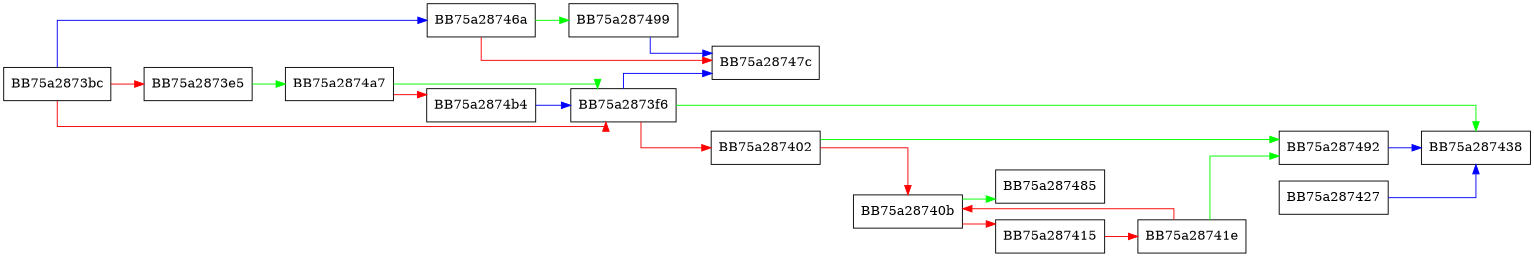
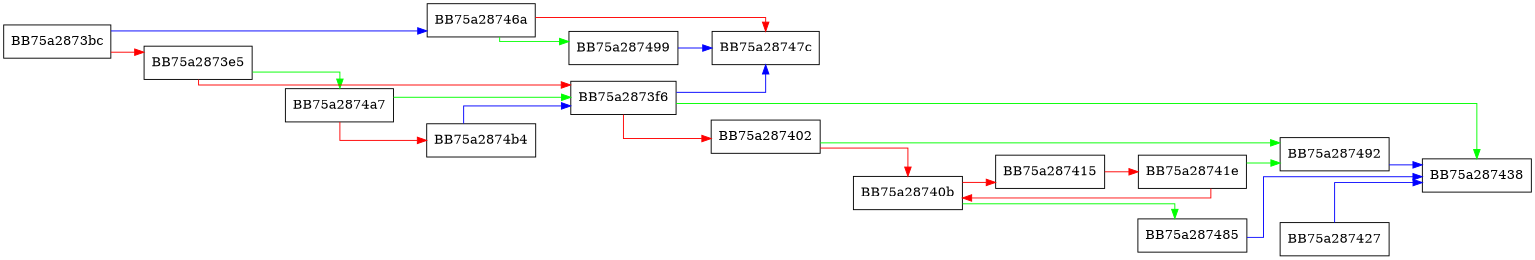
(319, 127) -> (377, 85)
none -> (1300, 177)
